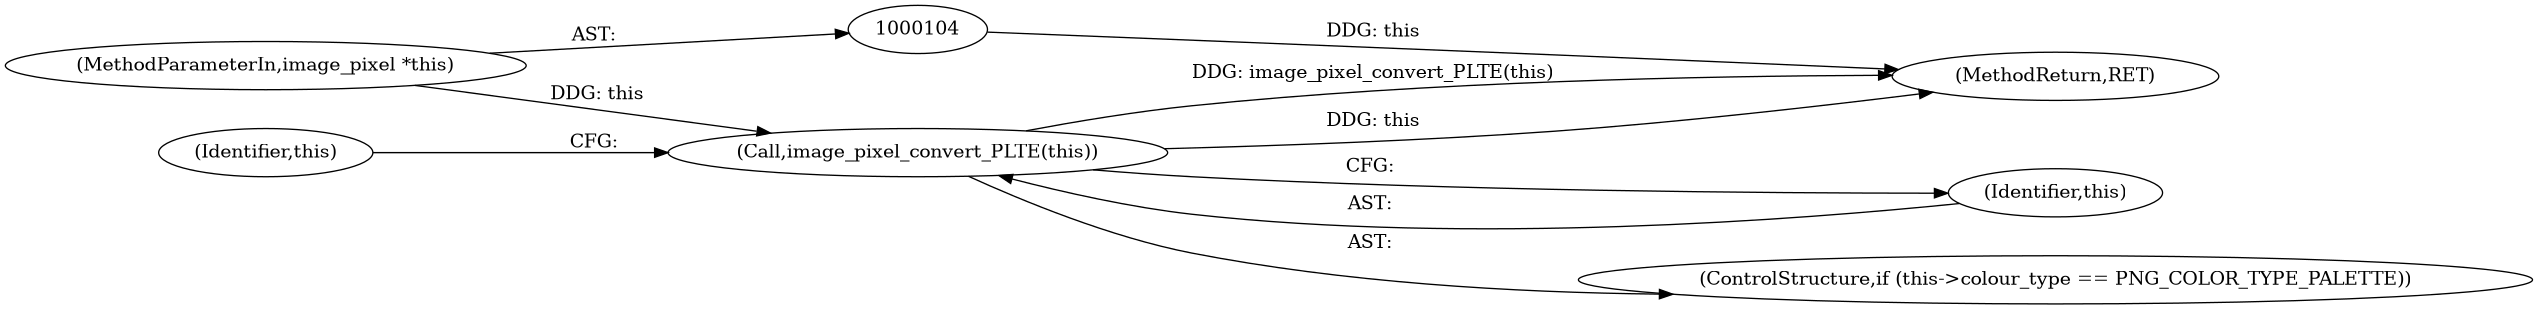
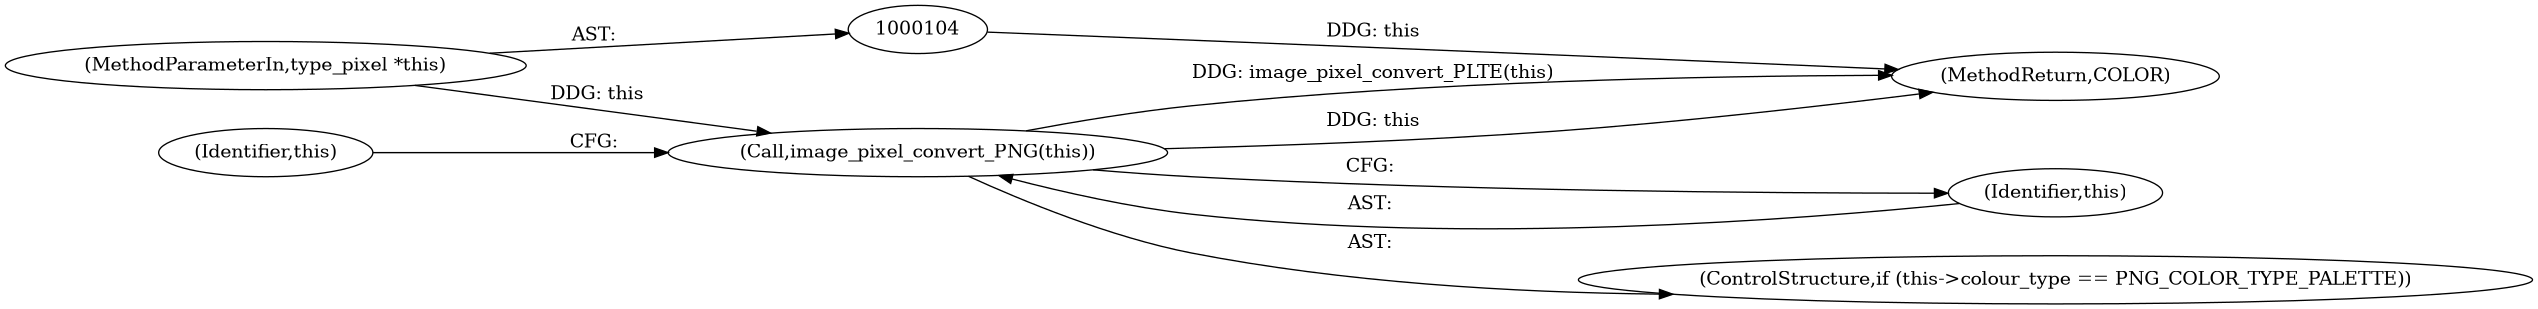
(266, 66) -> (266, 66)
(2055, 76) -> (2055, 76)
(918, 153) -> (918, 153)
